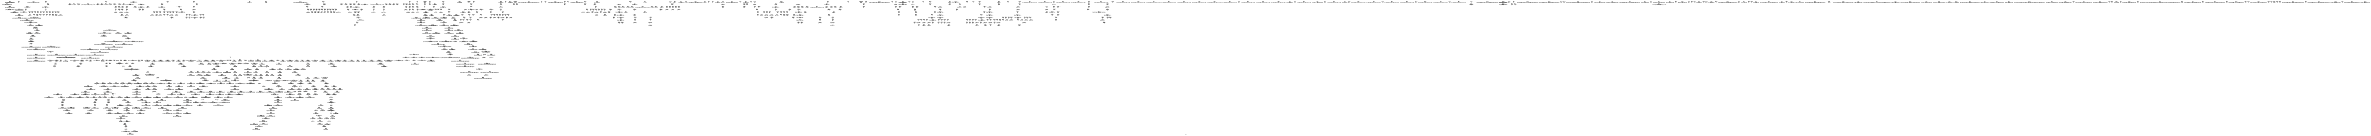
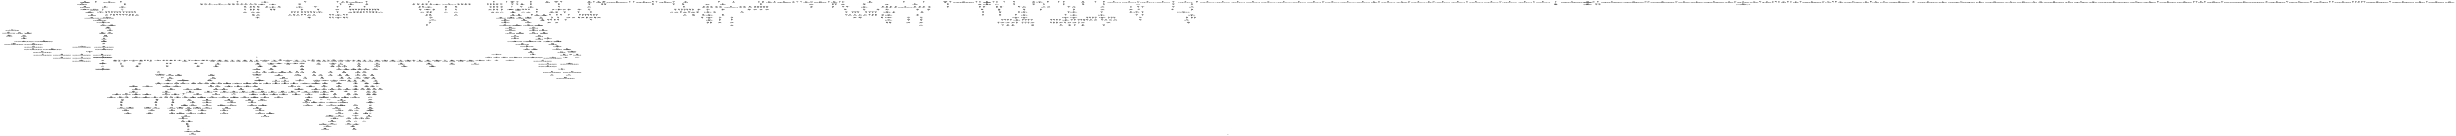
none -> (461, 61)
